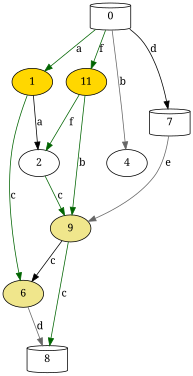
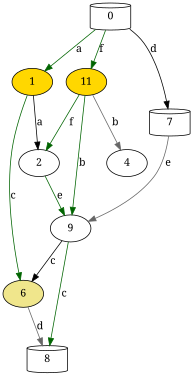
(119, 86) -> (105, 119)
(60, 196) -> (60, 196)
(71, 228) -> (71, 228)
